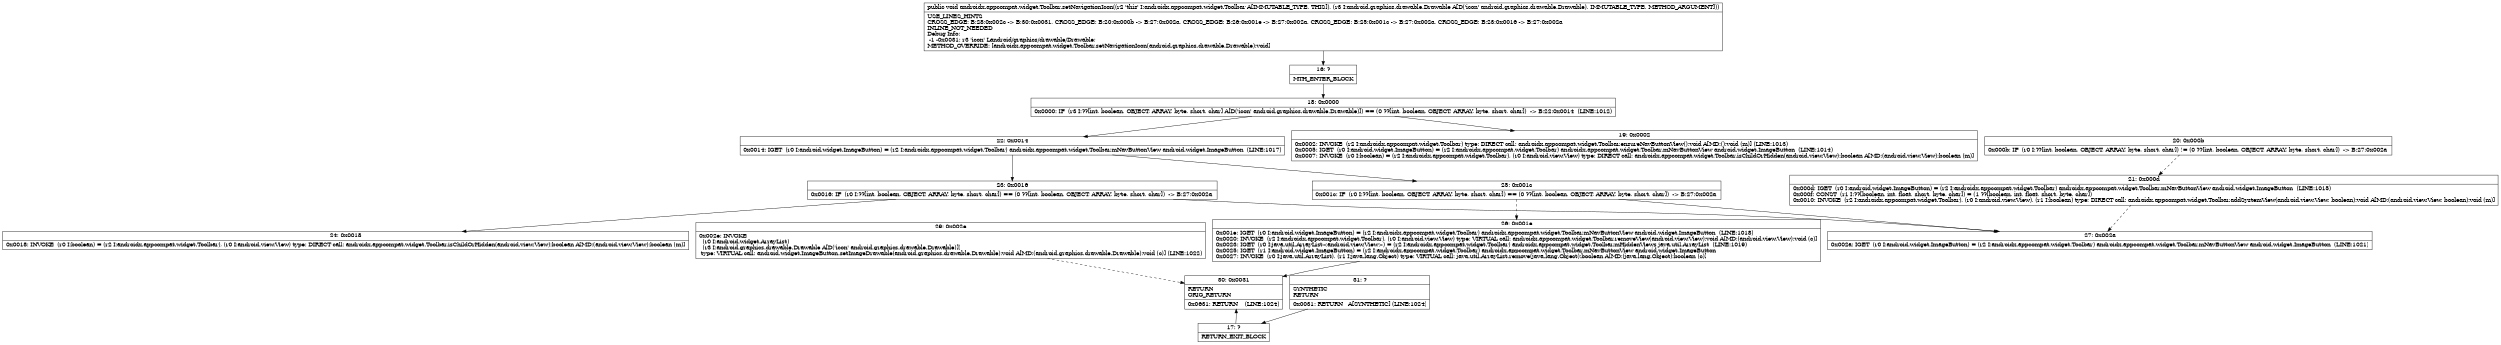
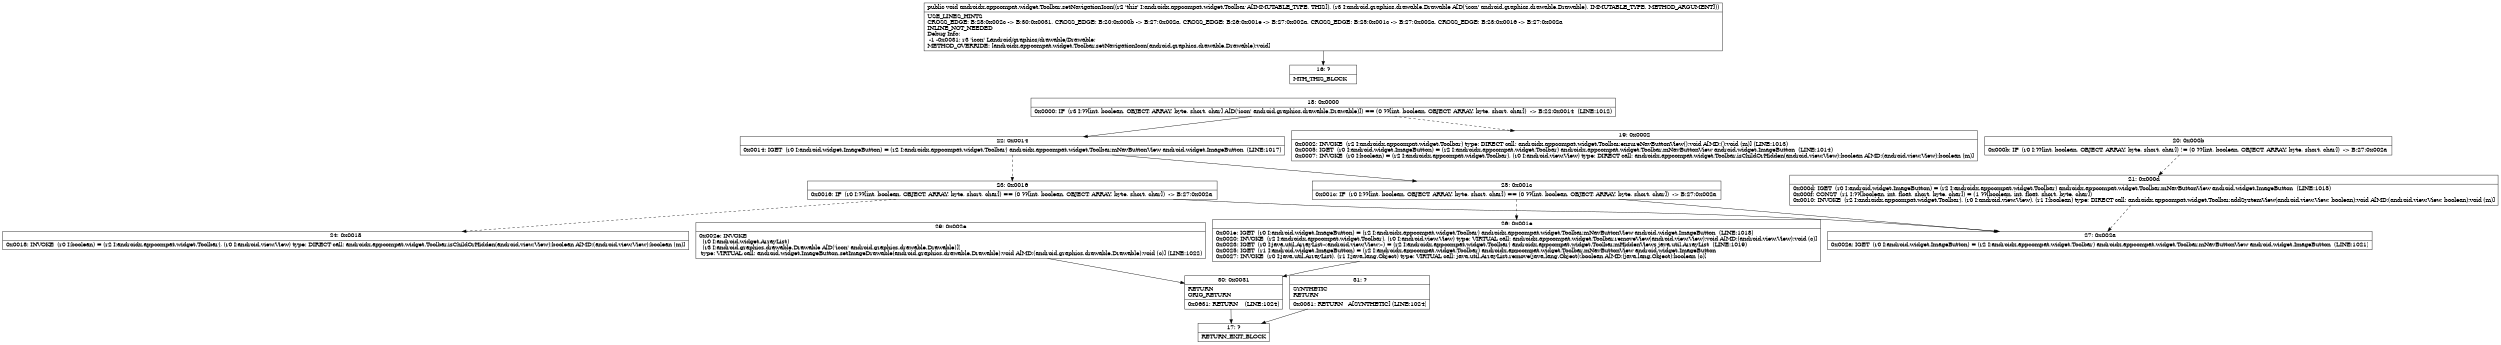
(1323, 79) -> (1320, 79)
(1323, 89) -> none
(1453, 123) -> (1453, 123)
(1012, 166) -> (1012, 166)
(681, 215) -> (681, 215)
(1114, 270) -> (1114, 270)
(1236, 318) -> (1231, 314)
